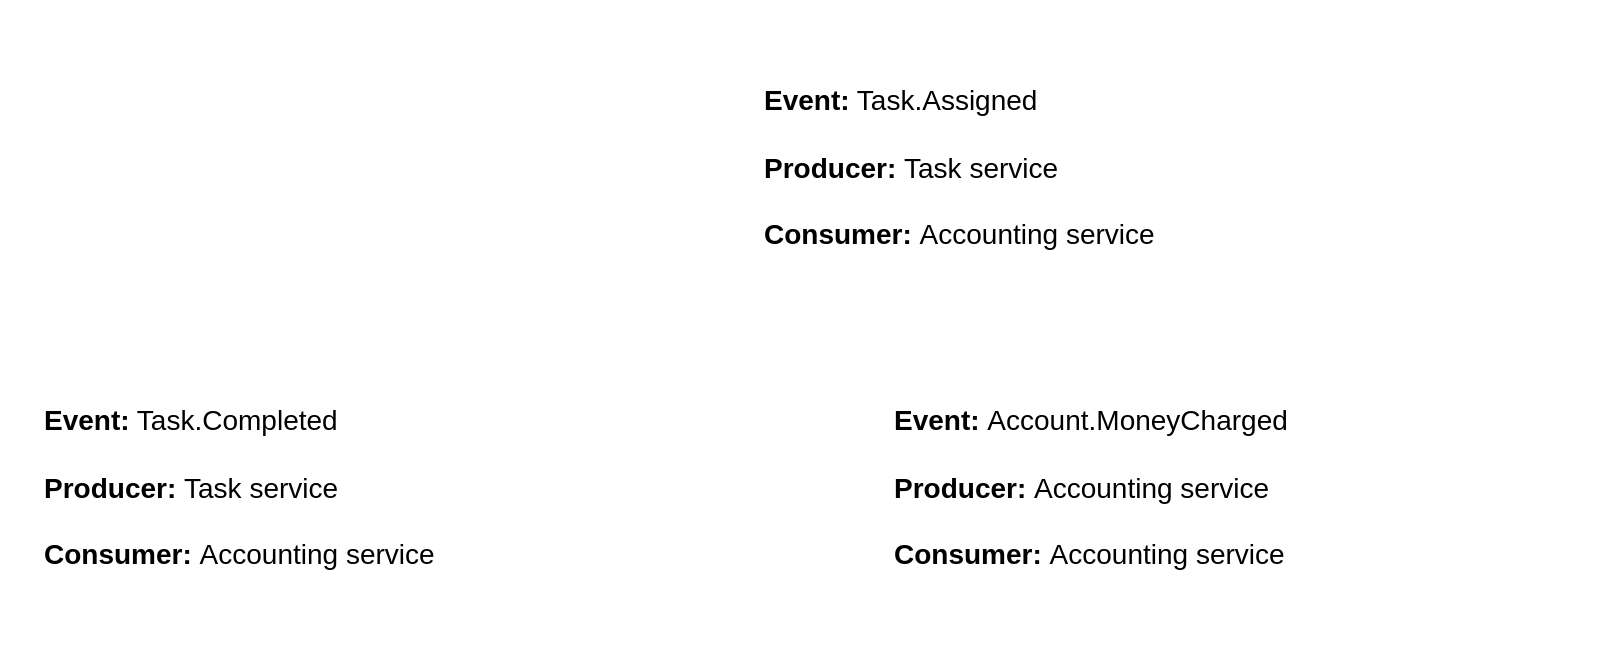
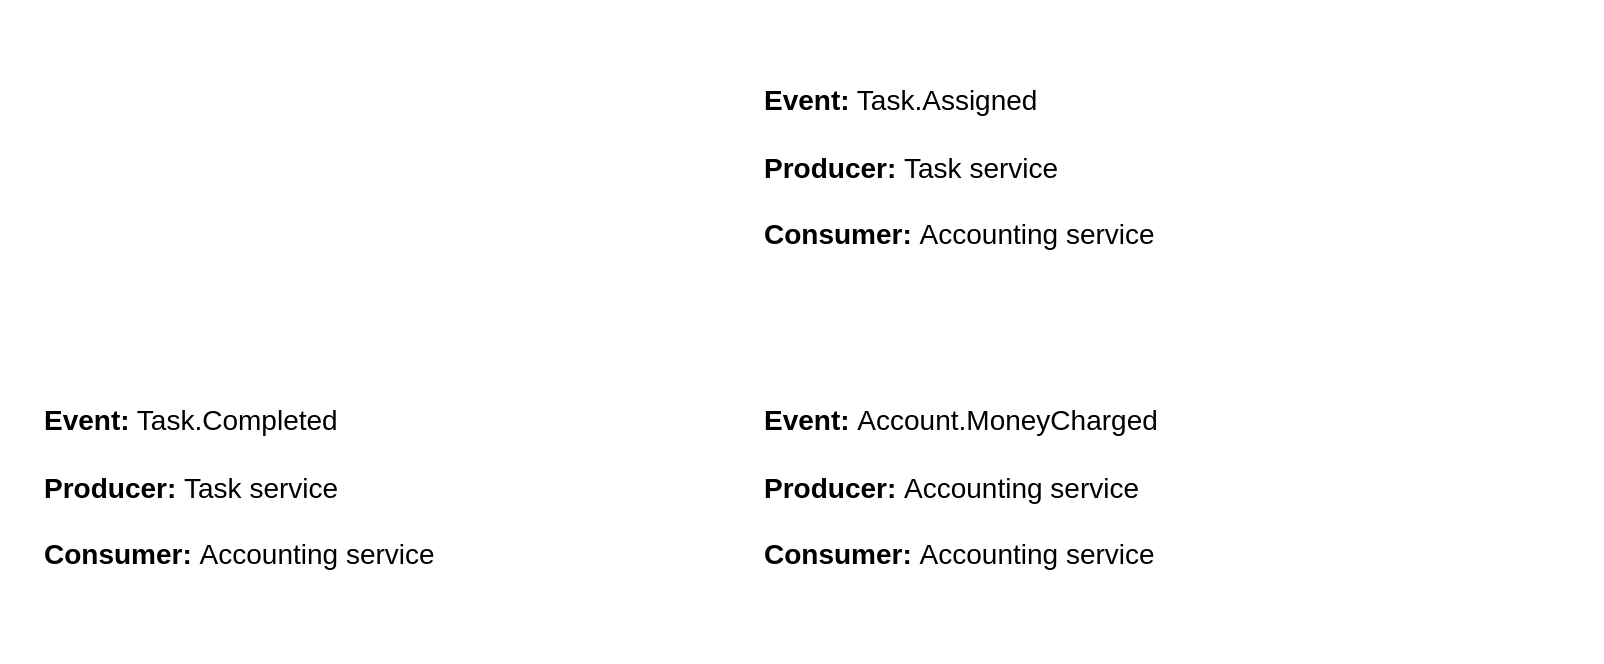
(1241, 491) -> (1111, 491)
